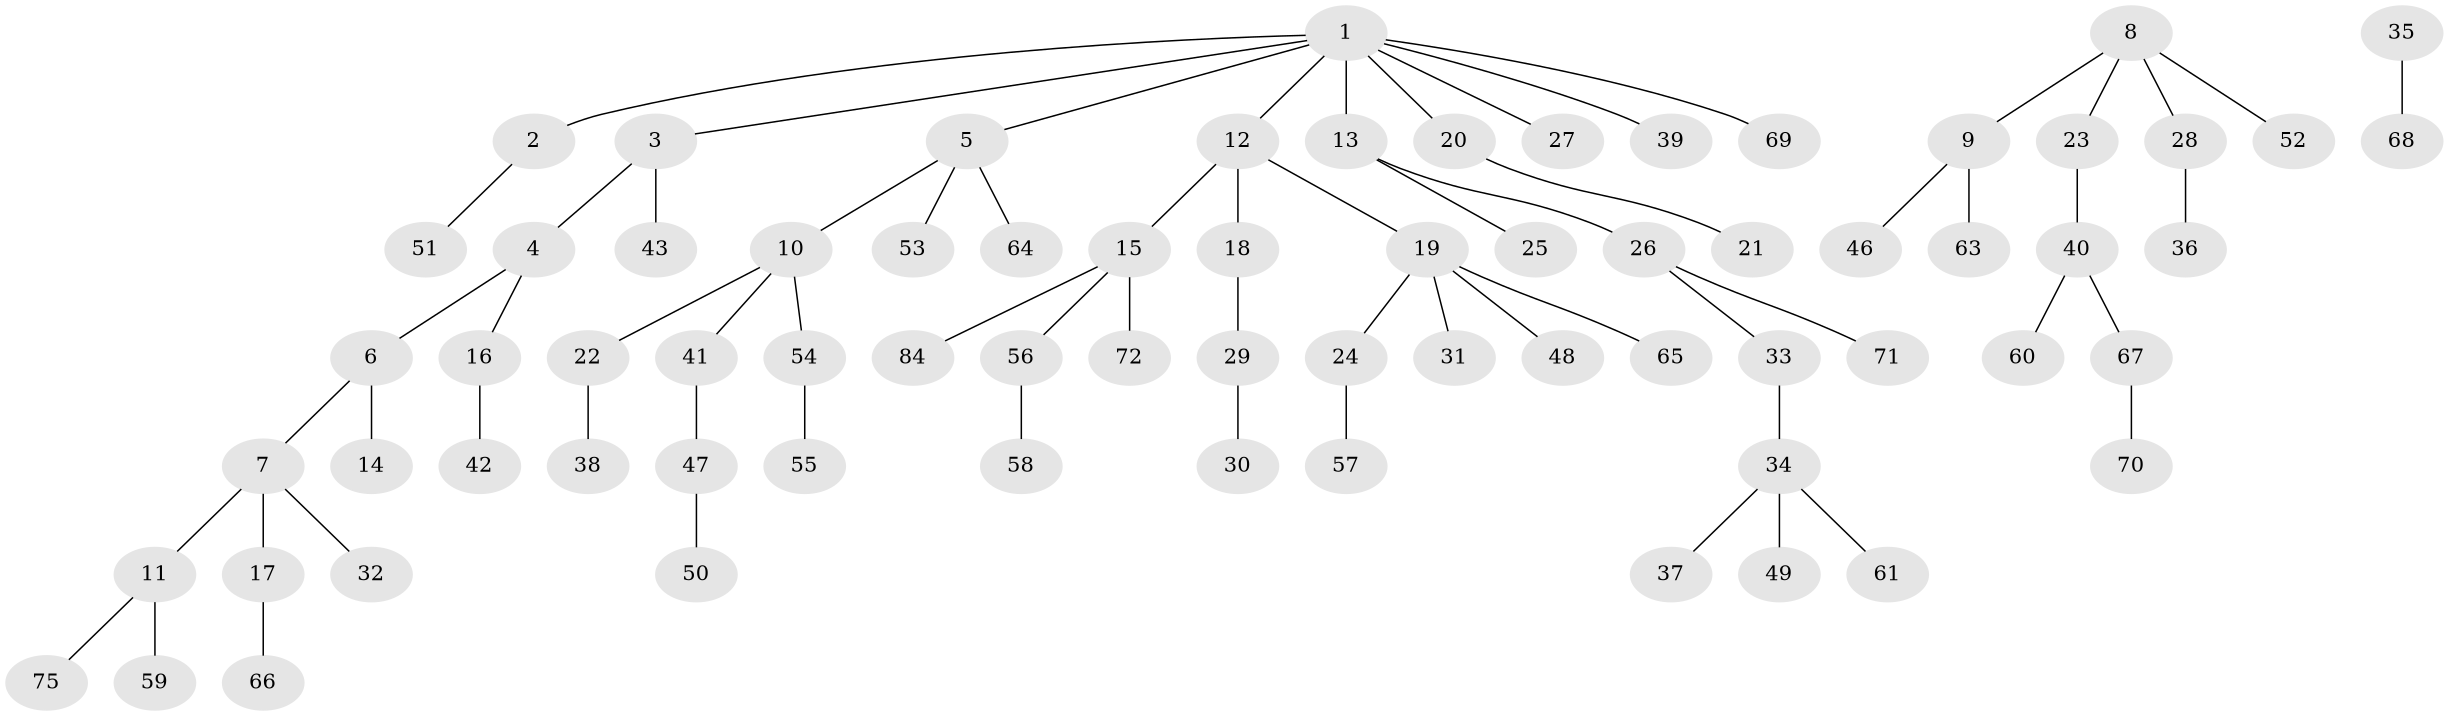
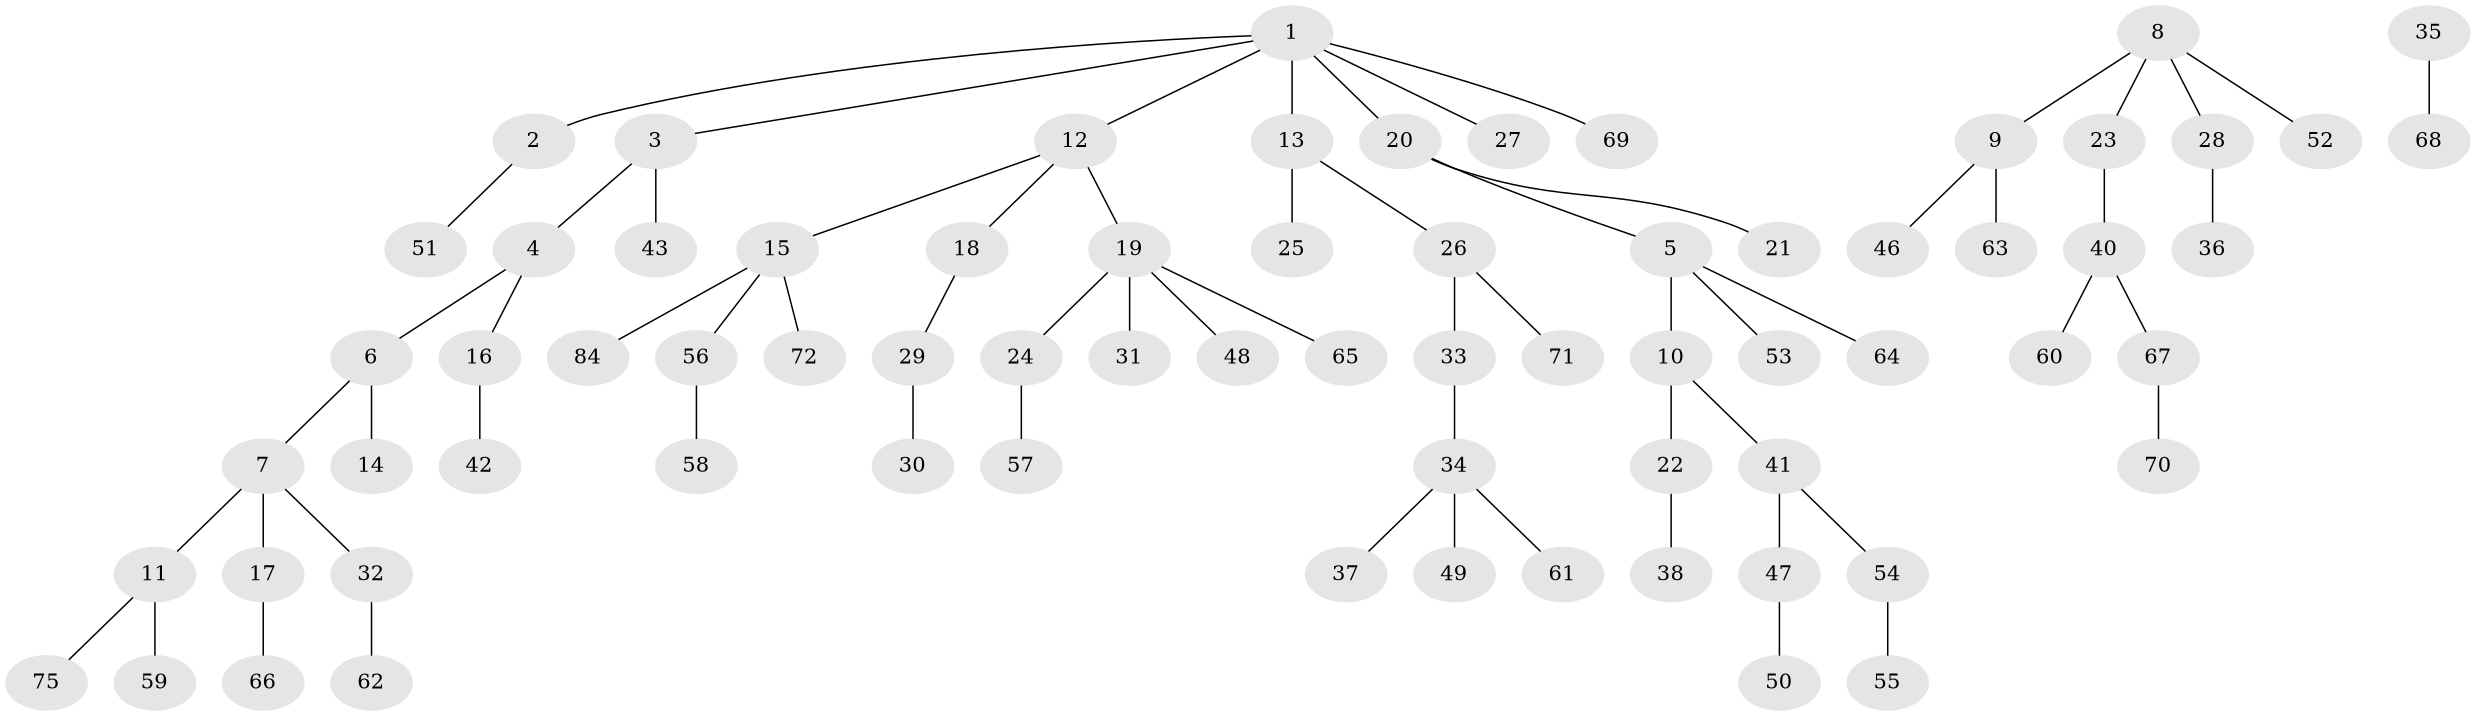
(1157, 87) -> (1533, 199)
(1671, 141) -> none
(798, 304) -> (1833, 520)
none -> (372, 683)
